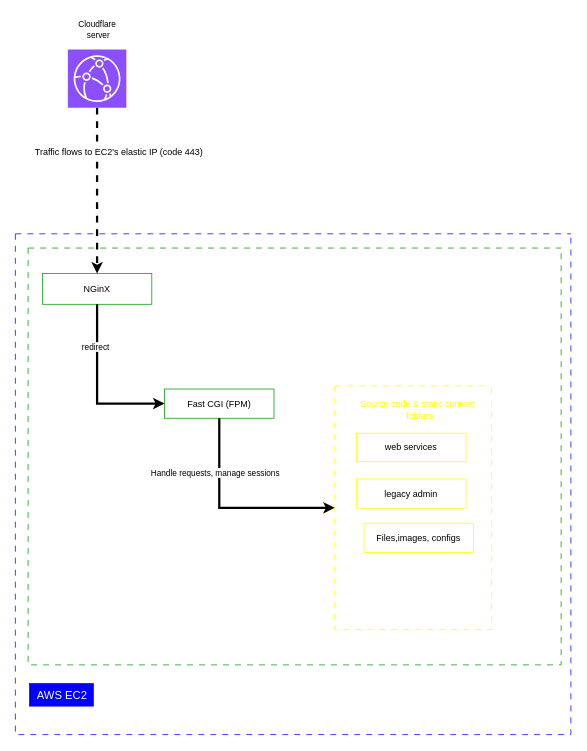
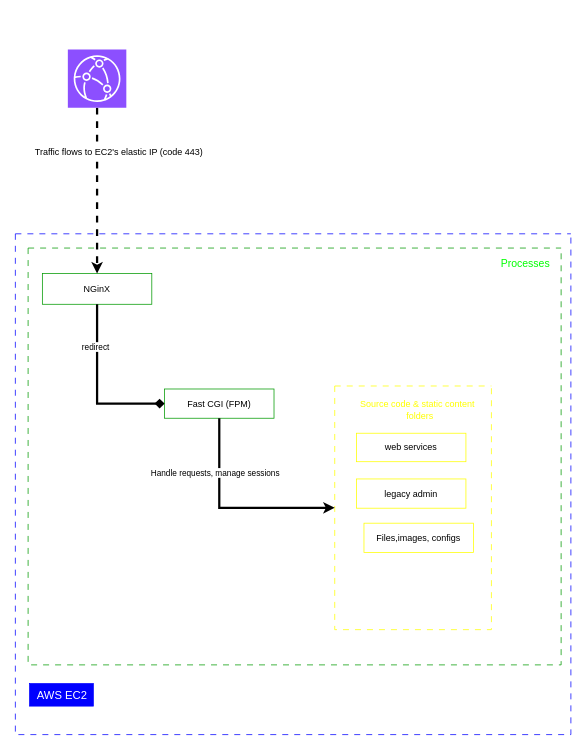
(97, 30) -> none
none -> (525, 263)
(154, 404) -> (154, 404)
